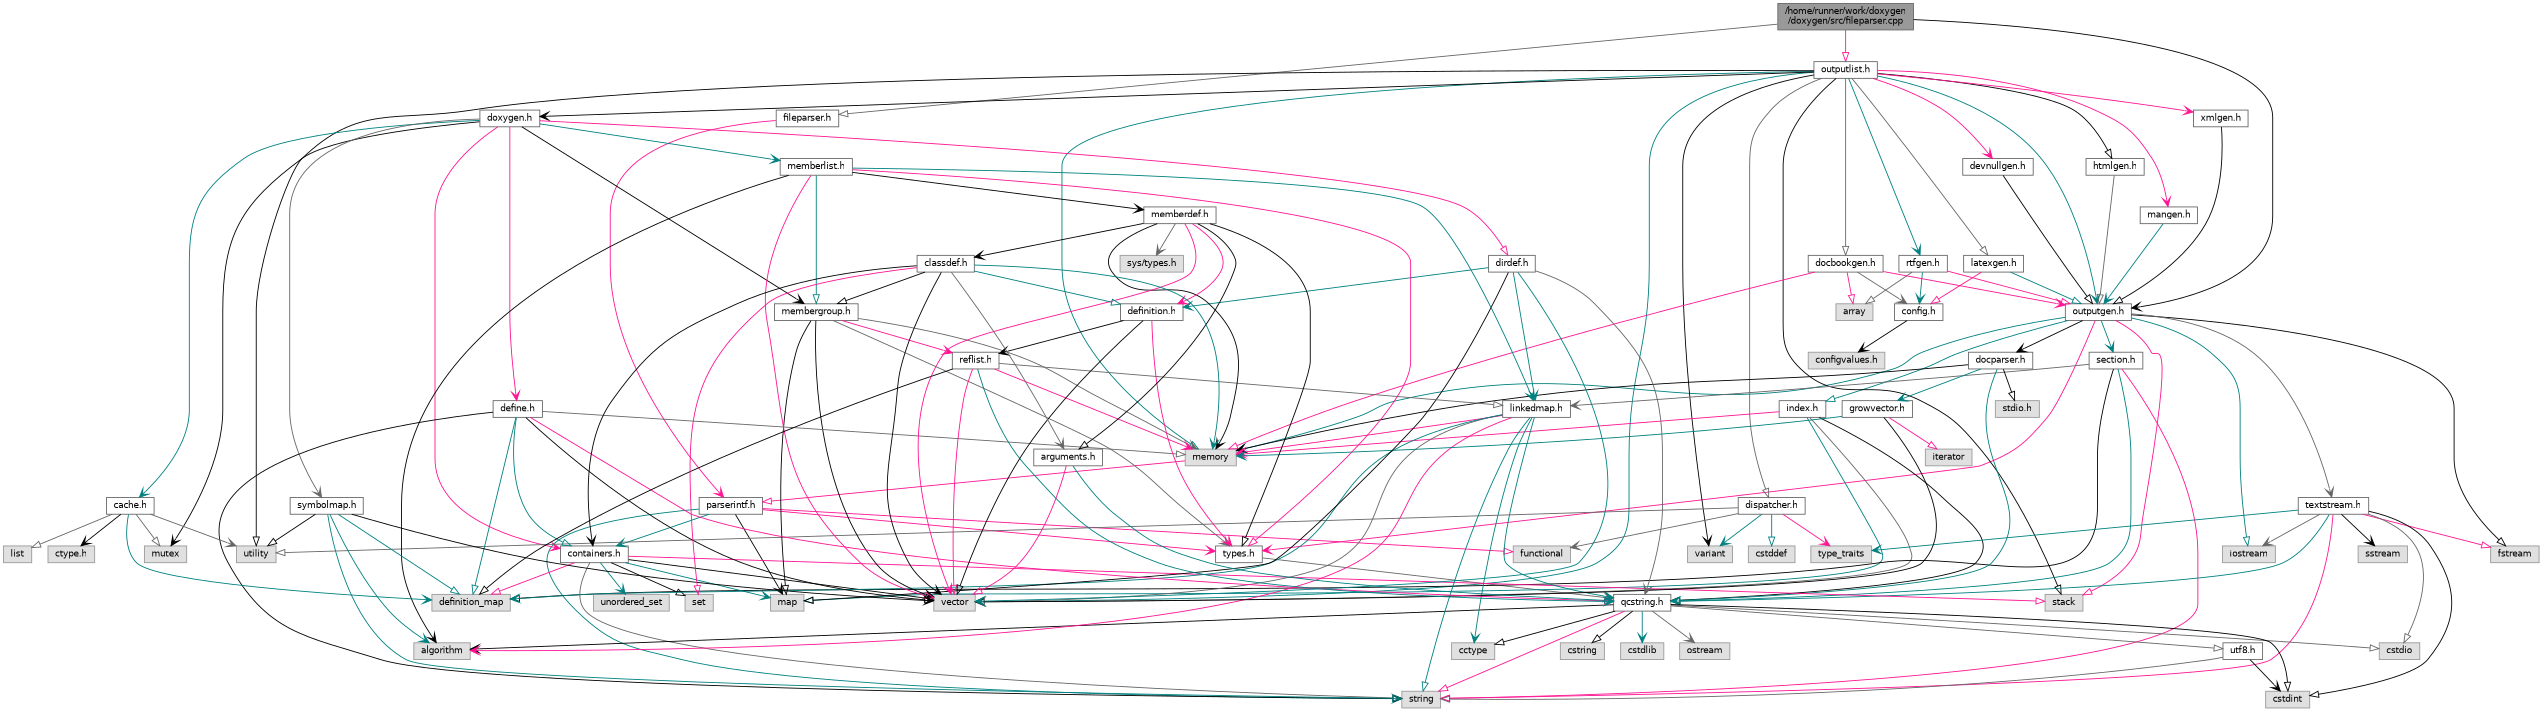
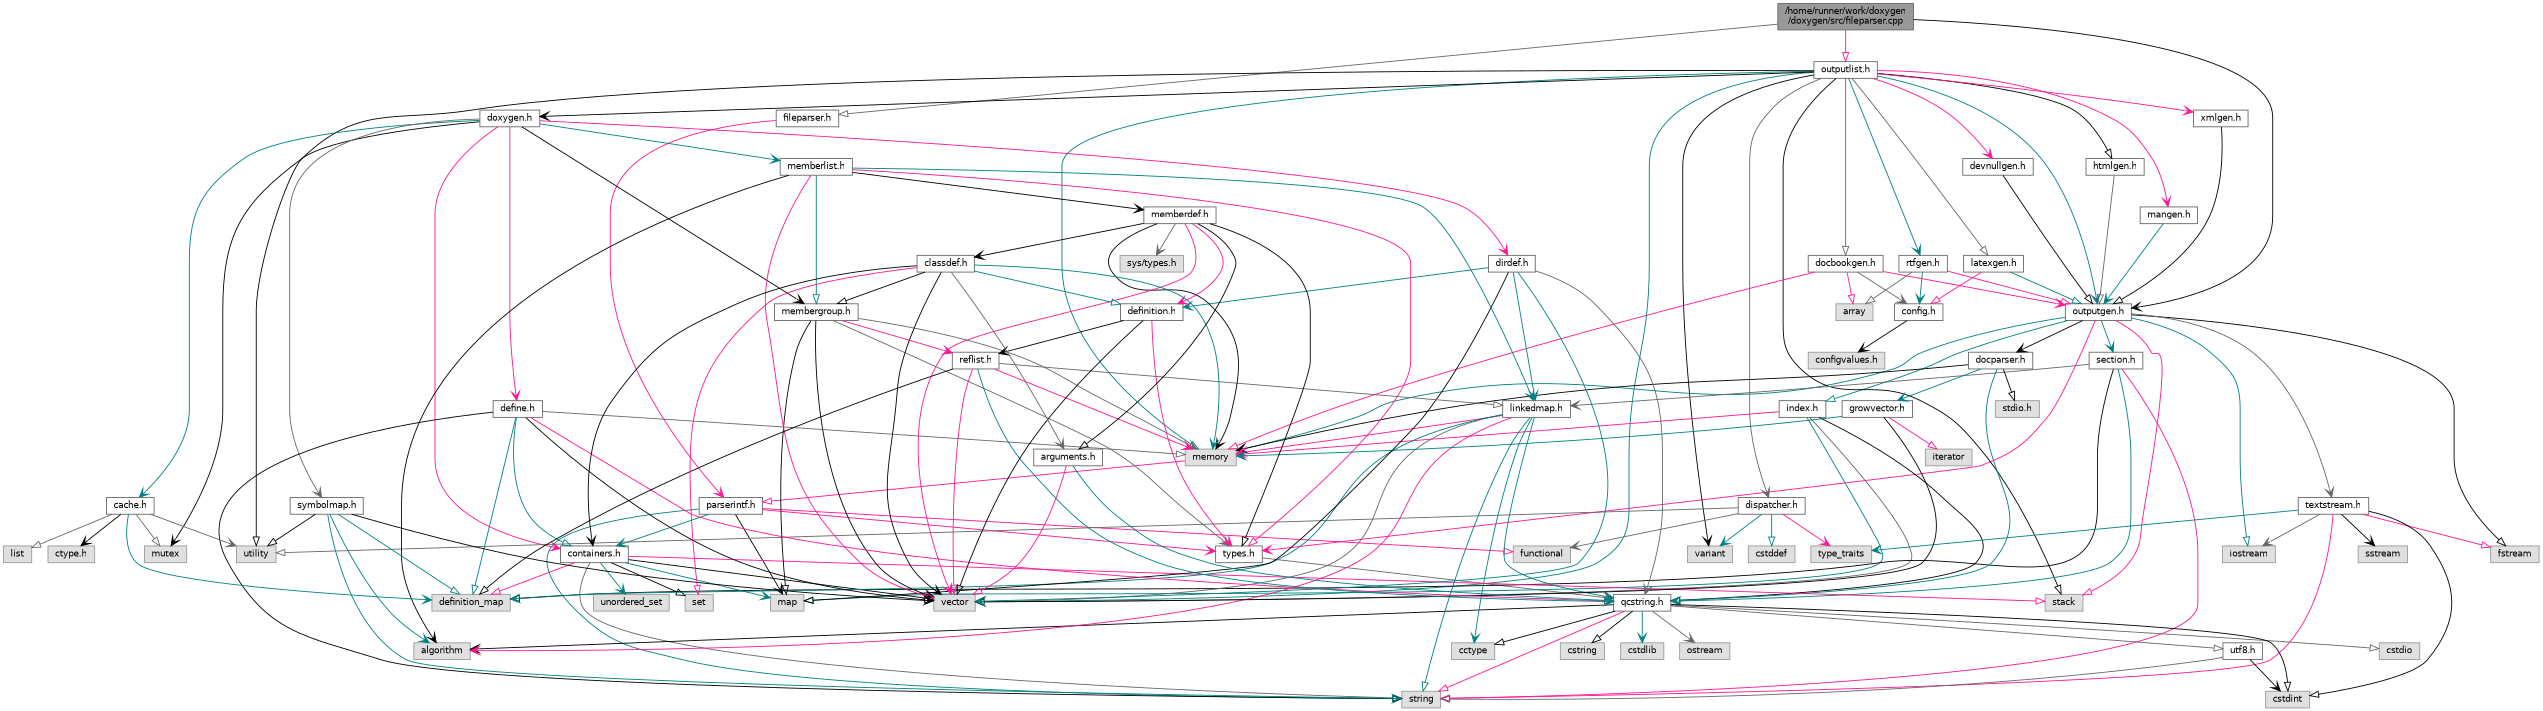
(1032, 151) -> (1032, 151)
(1750, 267) -> (1750, 267)
(2422, 562) -> none
(2016, 591) -> none
